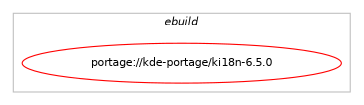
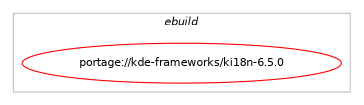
(182, 63) -> (182, 63)
